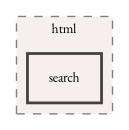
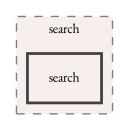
(64, 30) -> (64, 30)
